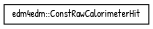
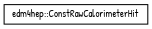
(76, 14) -> (76, 14)
